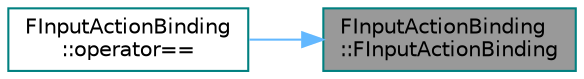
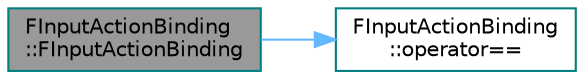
(276, 40) -> (288, 40)
